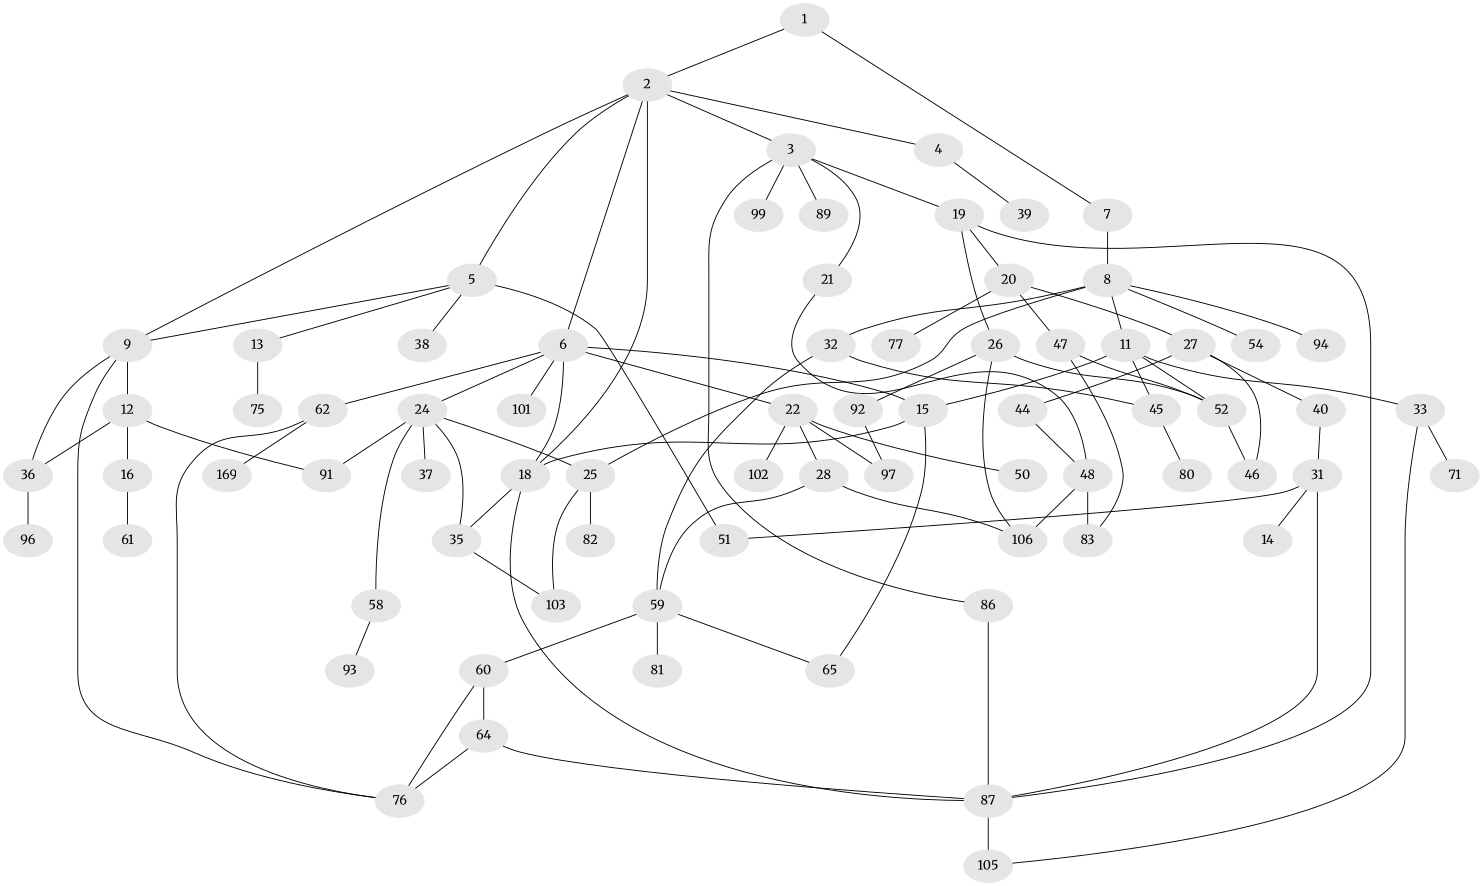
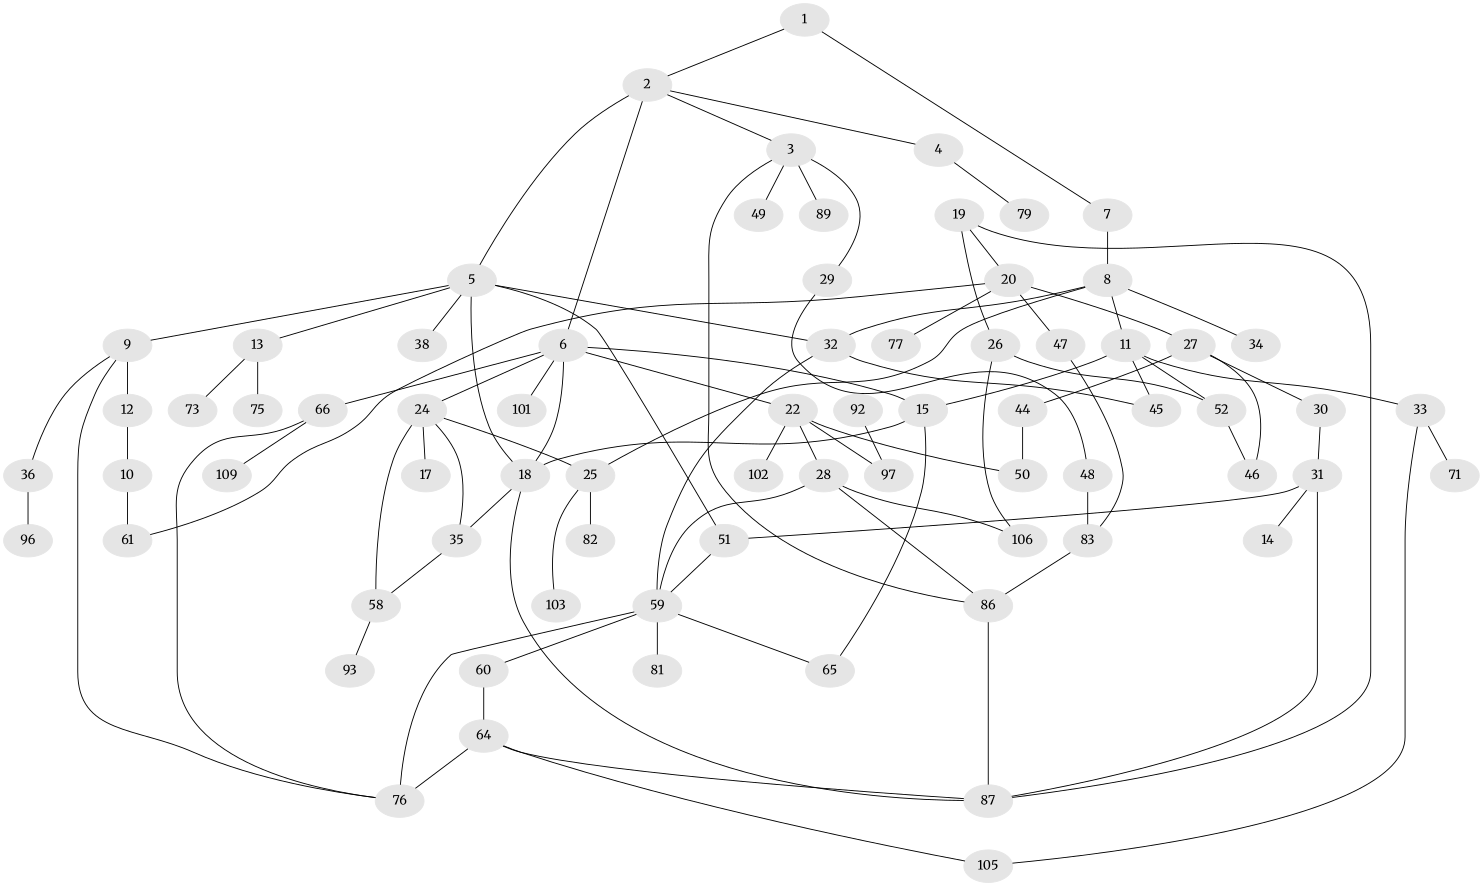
(875, 183) -> none
(386, 212) -> none
(759, 215) -> (759, 215)
(1024, 215) -> (1024, 215)
(827, 280) -> (827, 280)
(645, 299) -> (476, 379)
none -> (651, 313)
none -> (540, 327)
(1256, 345) -> (1256, 345)
(1321, 345) -> none
(1116, 370) -> none
(939, 372) -> none
none -> (193, 410)
(323, 410) -> (323, 410)
(1321, 410) -> (1321, 410)
(1055, 443) -> (1023, 443)
(73, 446) -> none
(127, 476) -> (127, 476)
(227, 476) -> (227, 476)
(326, 476) -> none
(426, 476) -> (426, 476)
(1187, 476) -> none
(1055, 508) -> none
none -> (899, 535)
(505, 572) -> (416, 573)
none -> (691, 573)
none -> (1038, 573)
(441, 736) -> (473, 649)
(988, 834) -> (732, 811)
